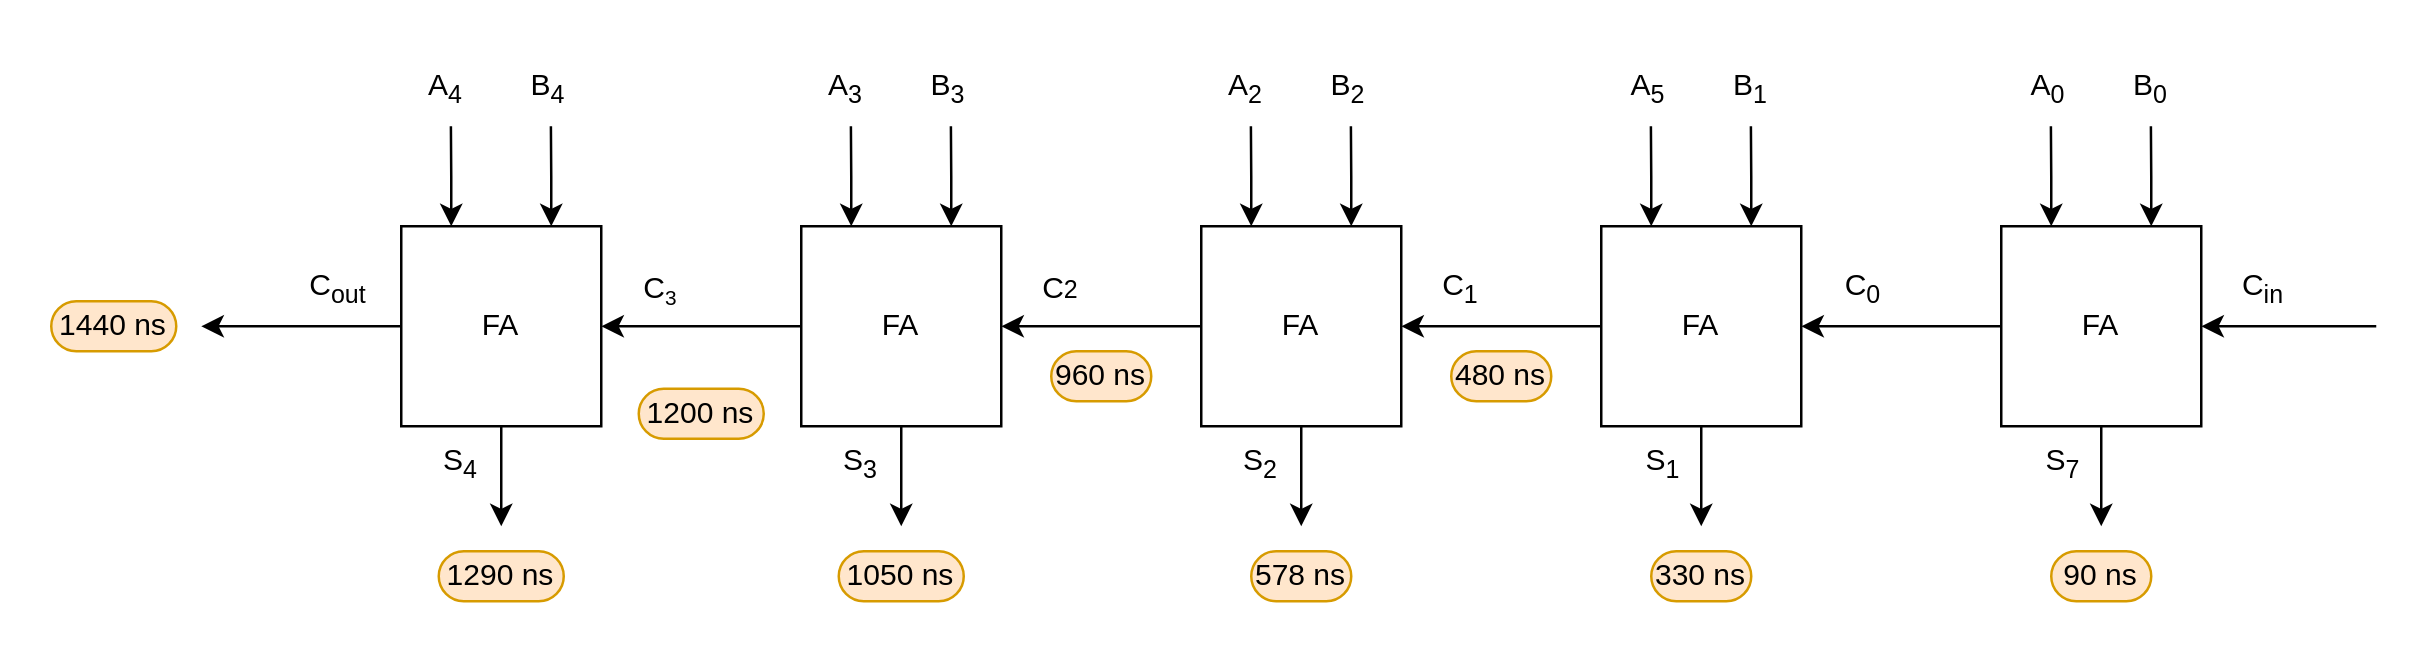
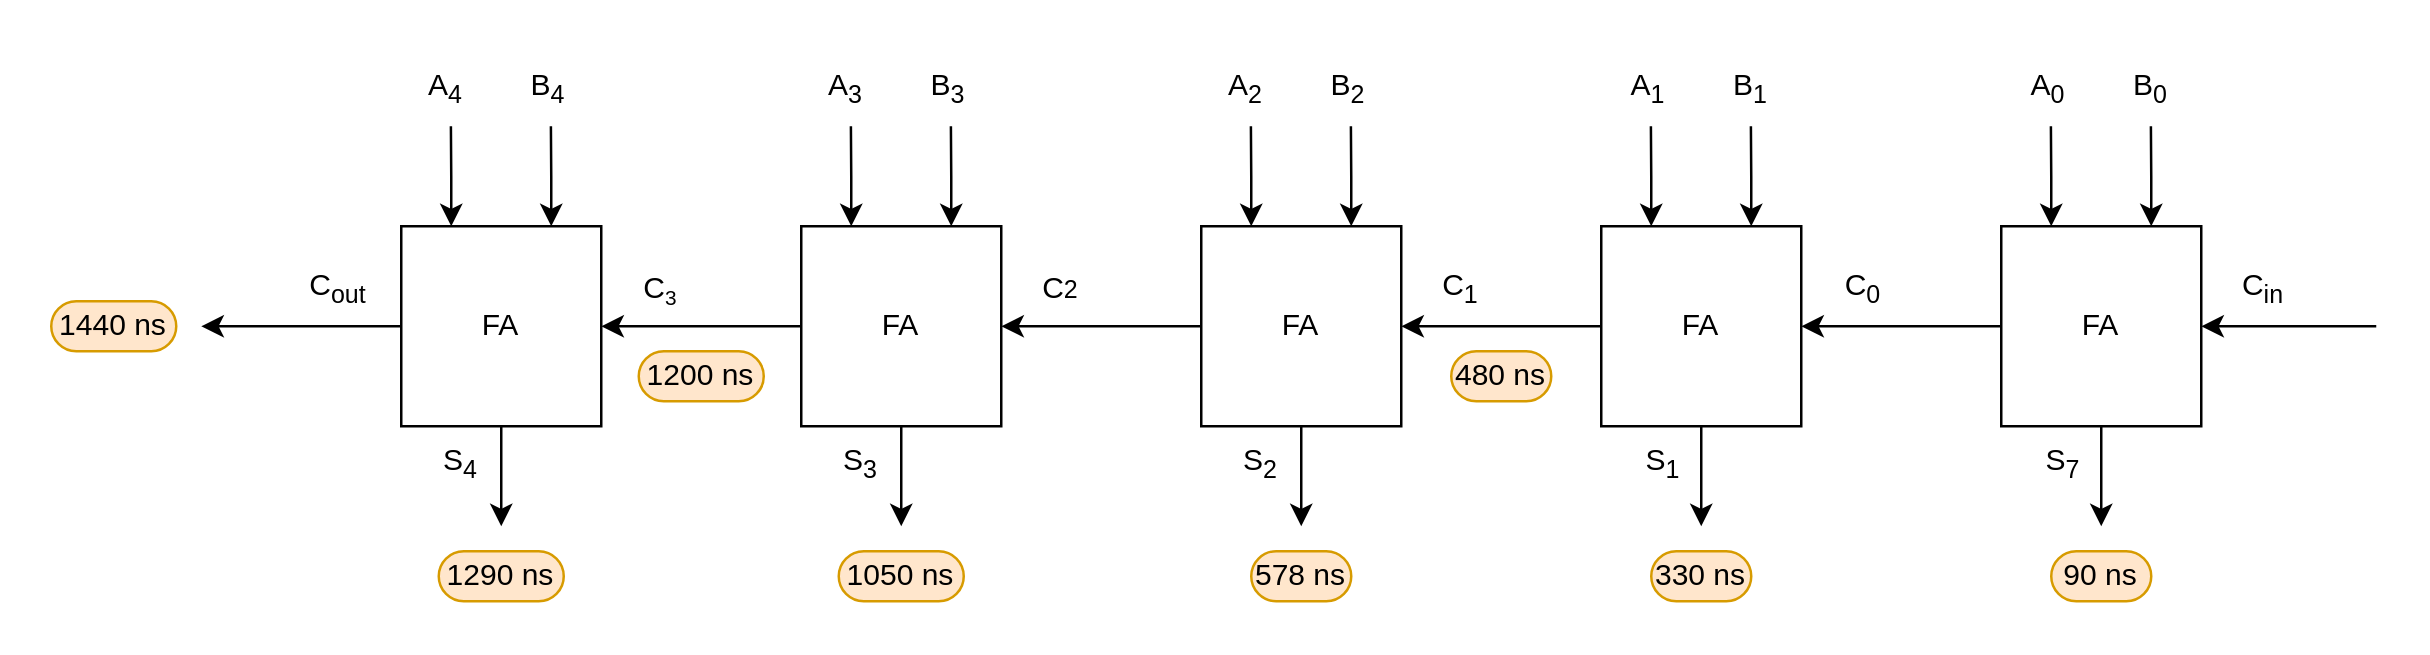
(1649, 89) -> (1649, 89)
(1101, 376) -> none
(701, 414) -> (701, 376)
